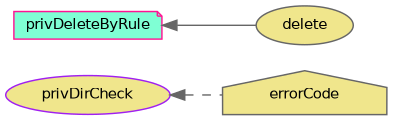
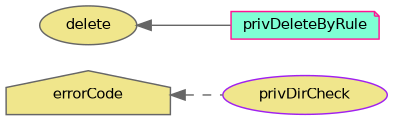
(217, 25) -> (191, 25)
(204, 95) -> (204, 95)
